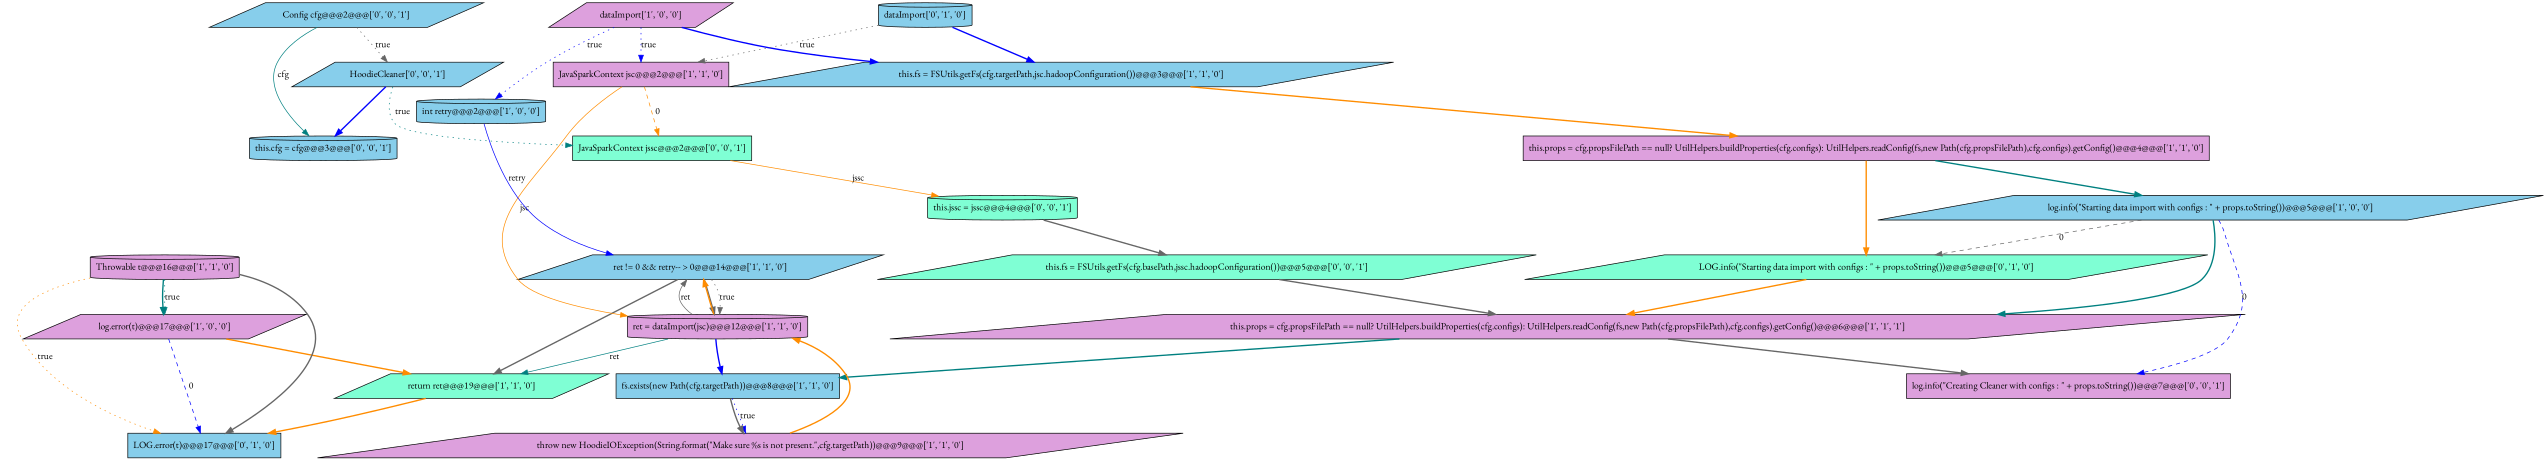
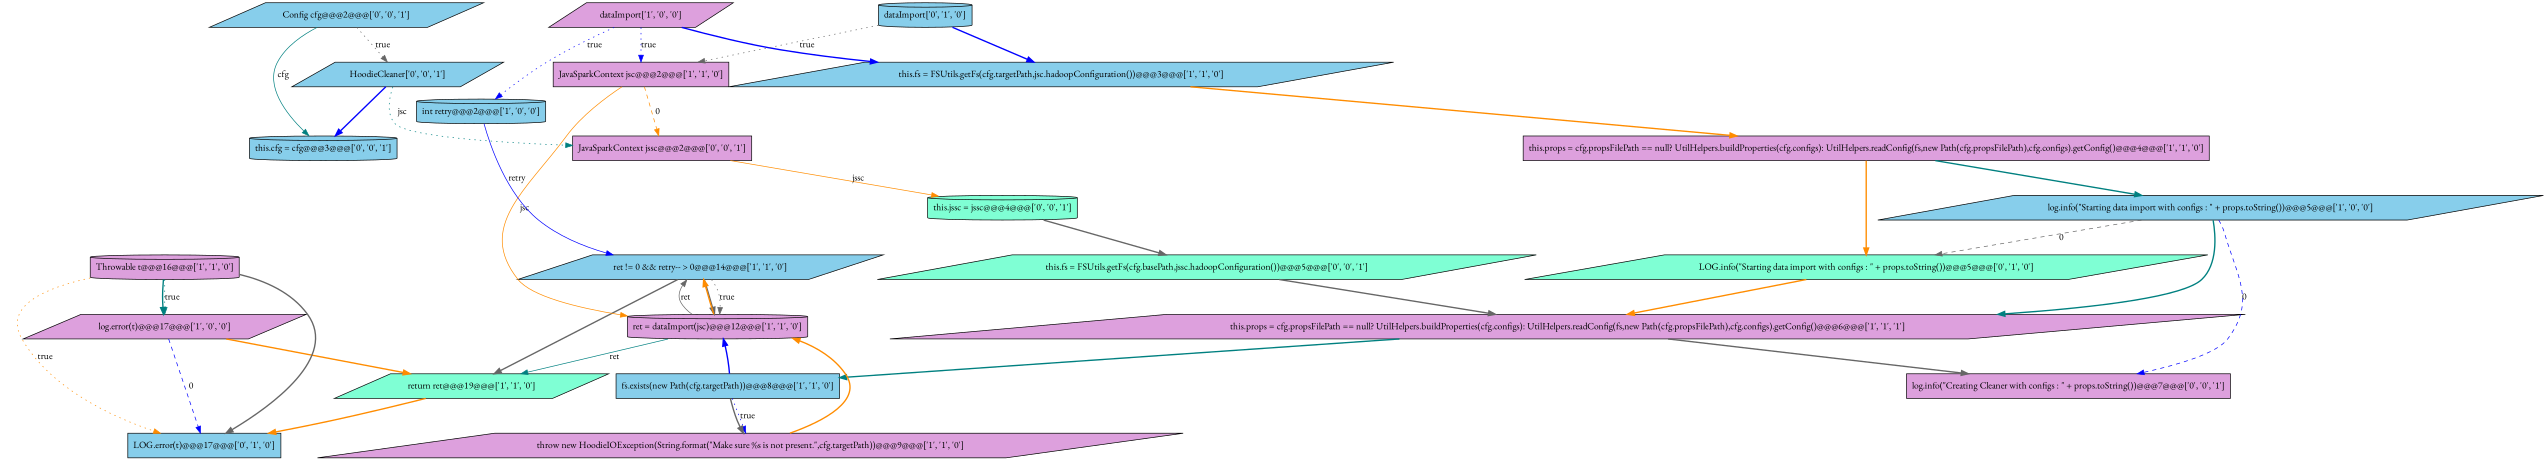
(403, 111) -> (403, 111)
(662, 148) -> (662, 148)
(717, 353) -> (728, 360)
